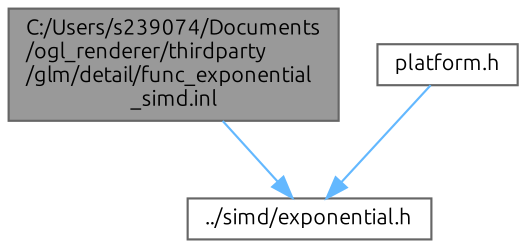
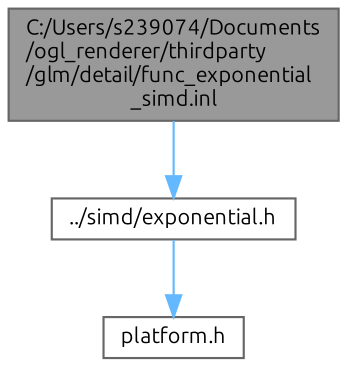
(386, 134) -> (174, 268)
